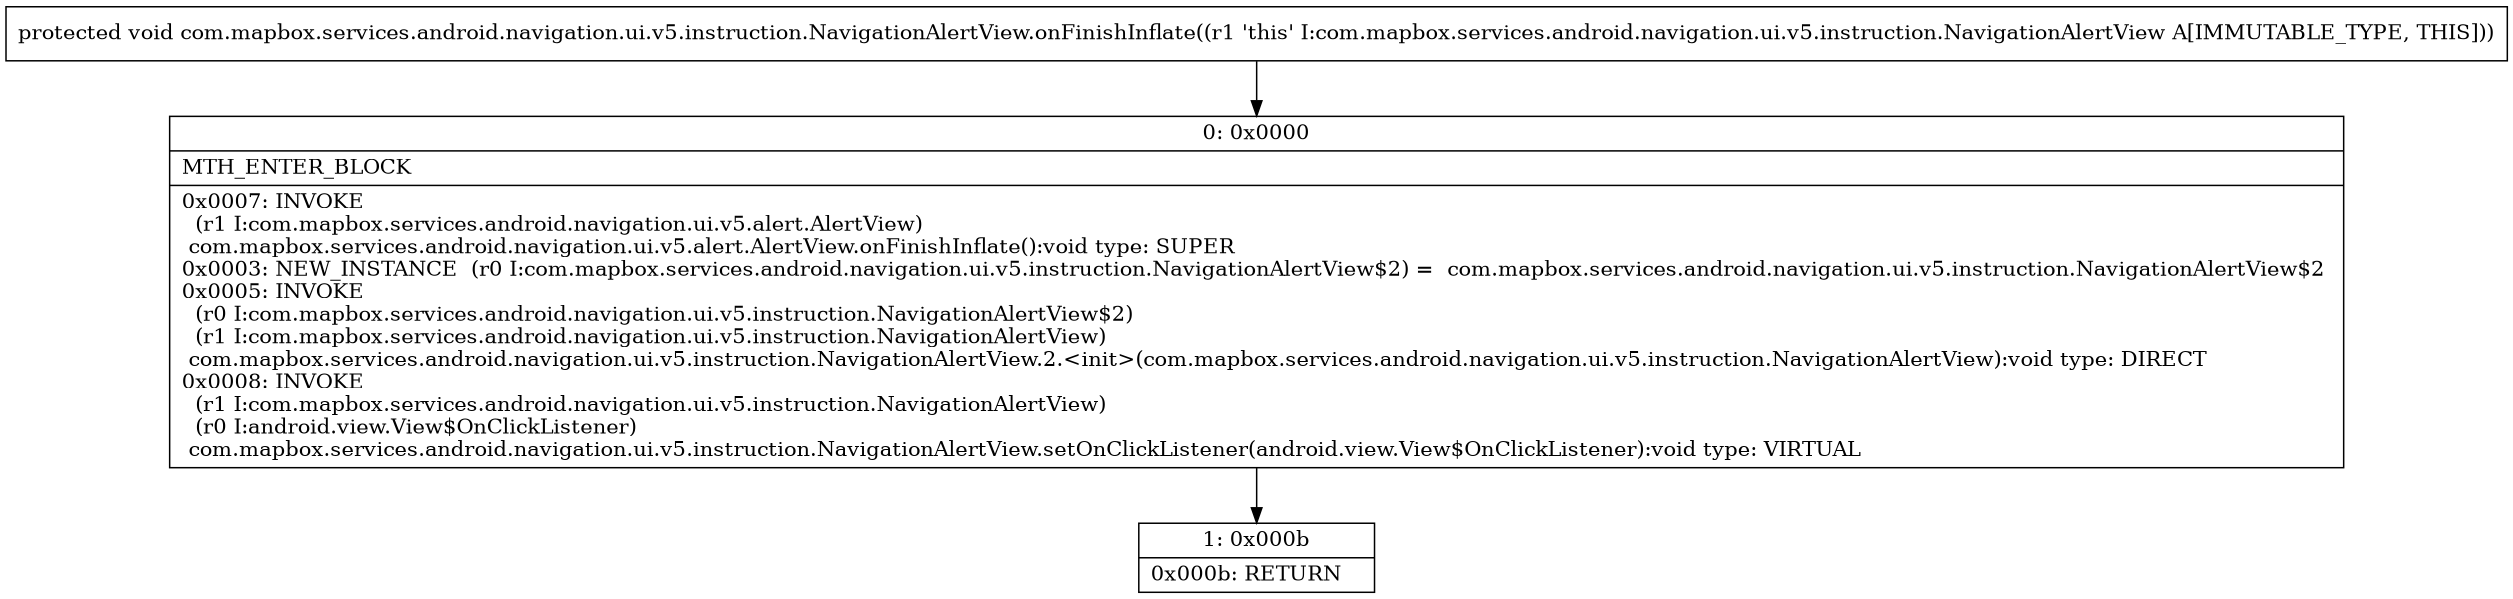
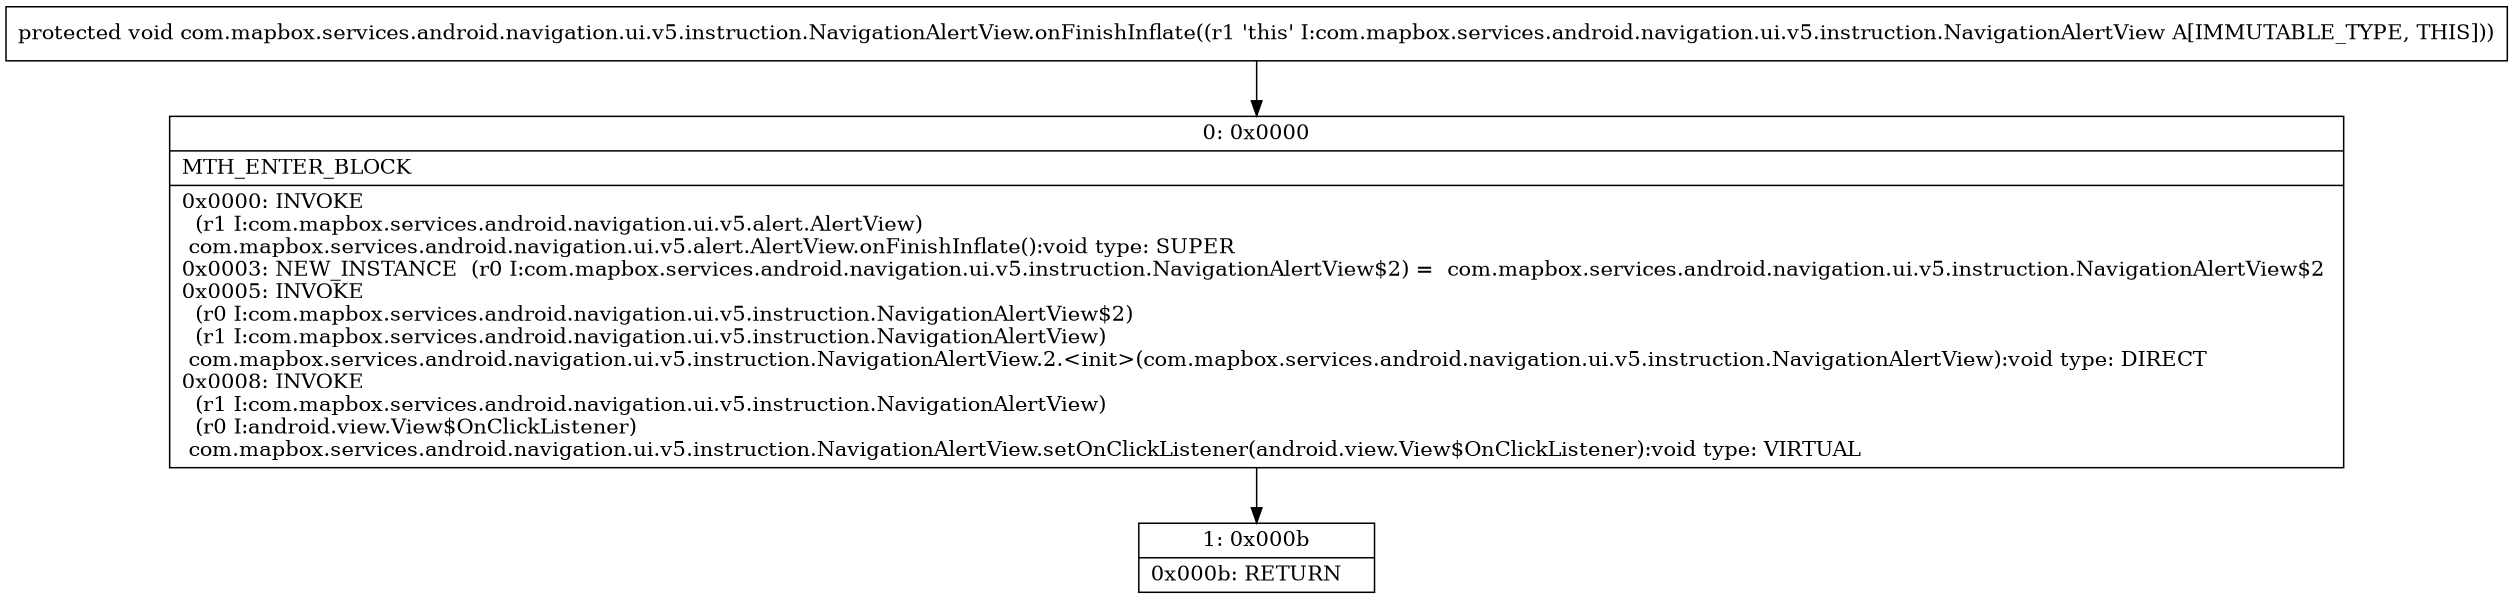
(280, 202) -> (280, 202)
